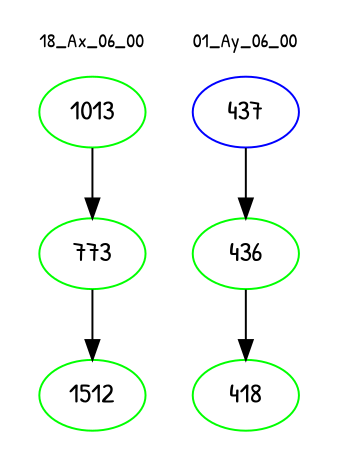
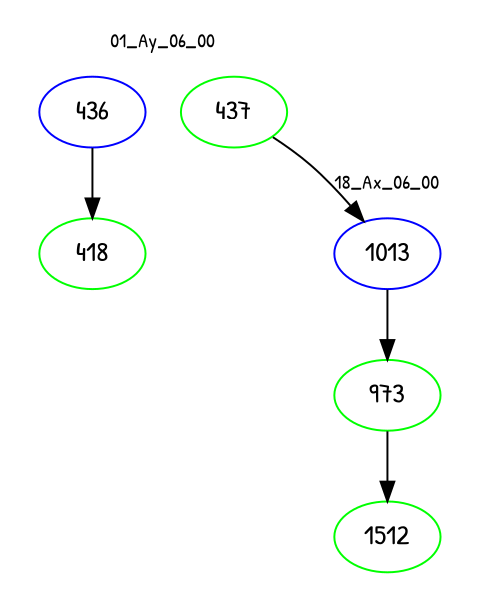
(92, 112) -> (387, 254)
(246, 112) -> (234, 112)
(246, 173) -> (331, 185)
(92, 254) -> (387, 395)
(246, 254) -> (92, 112)
